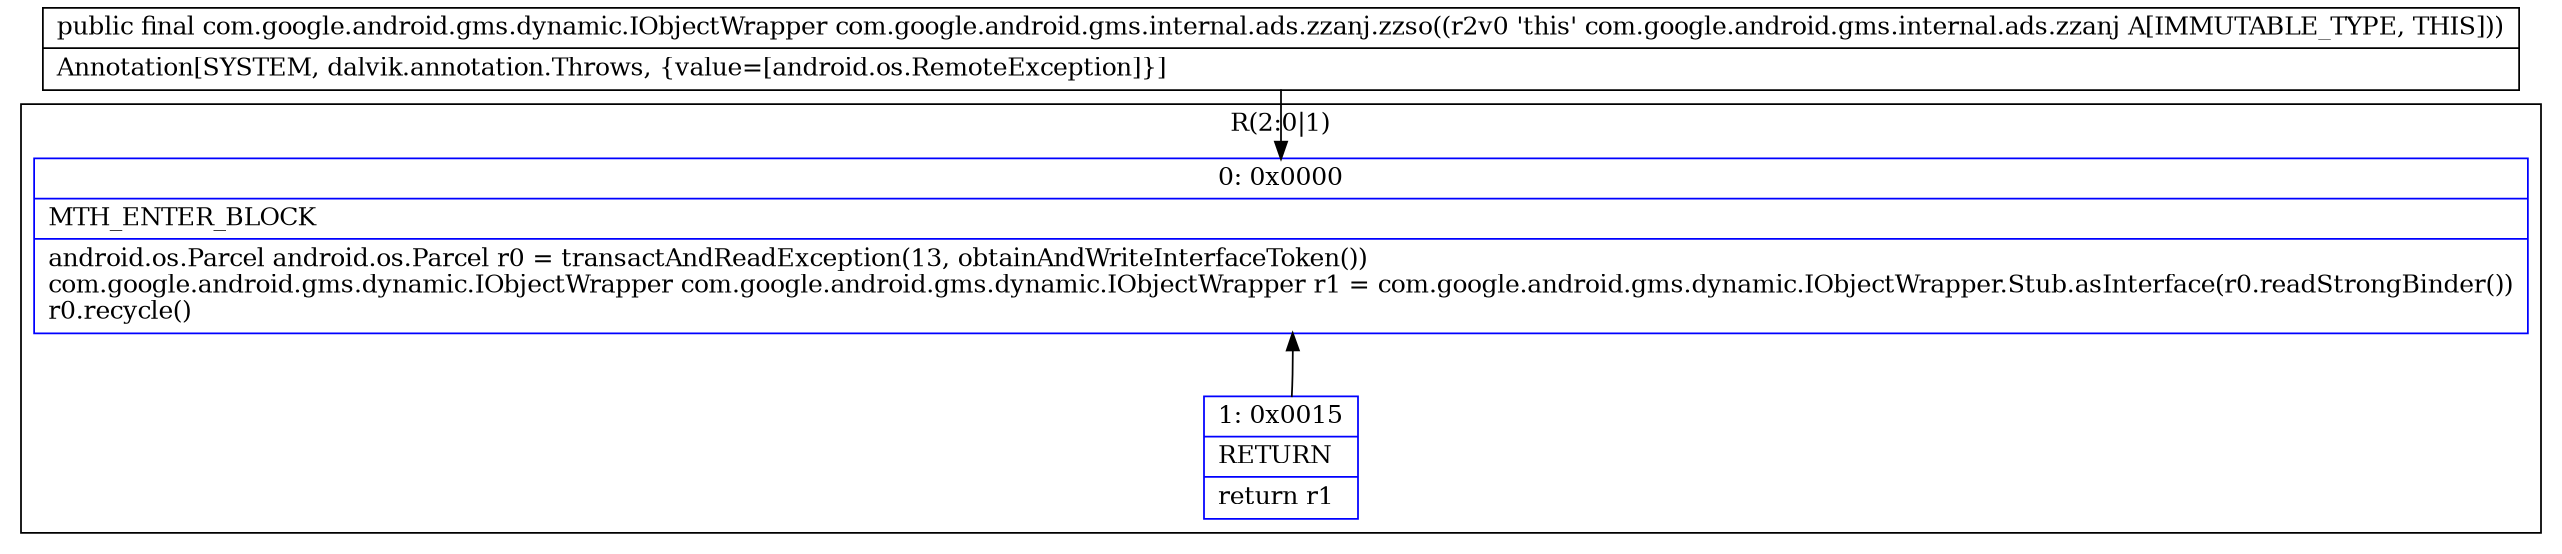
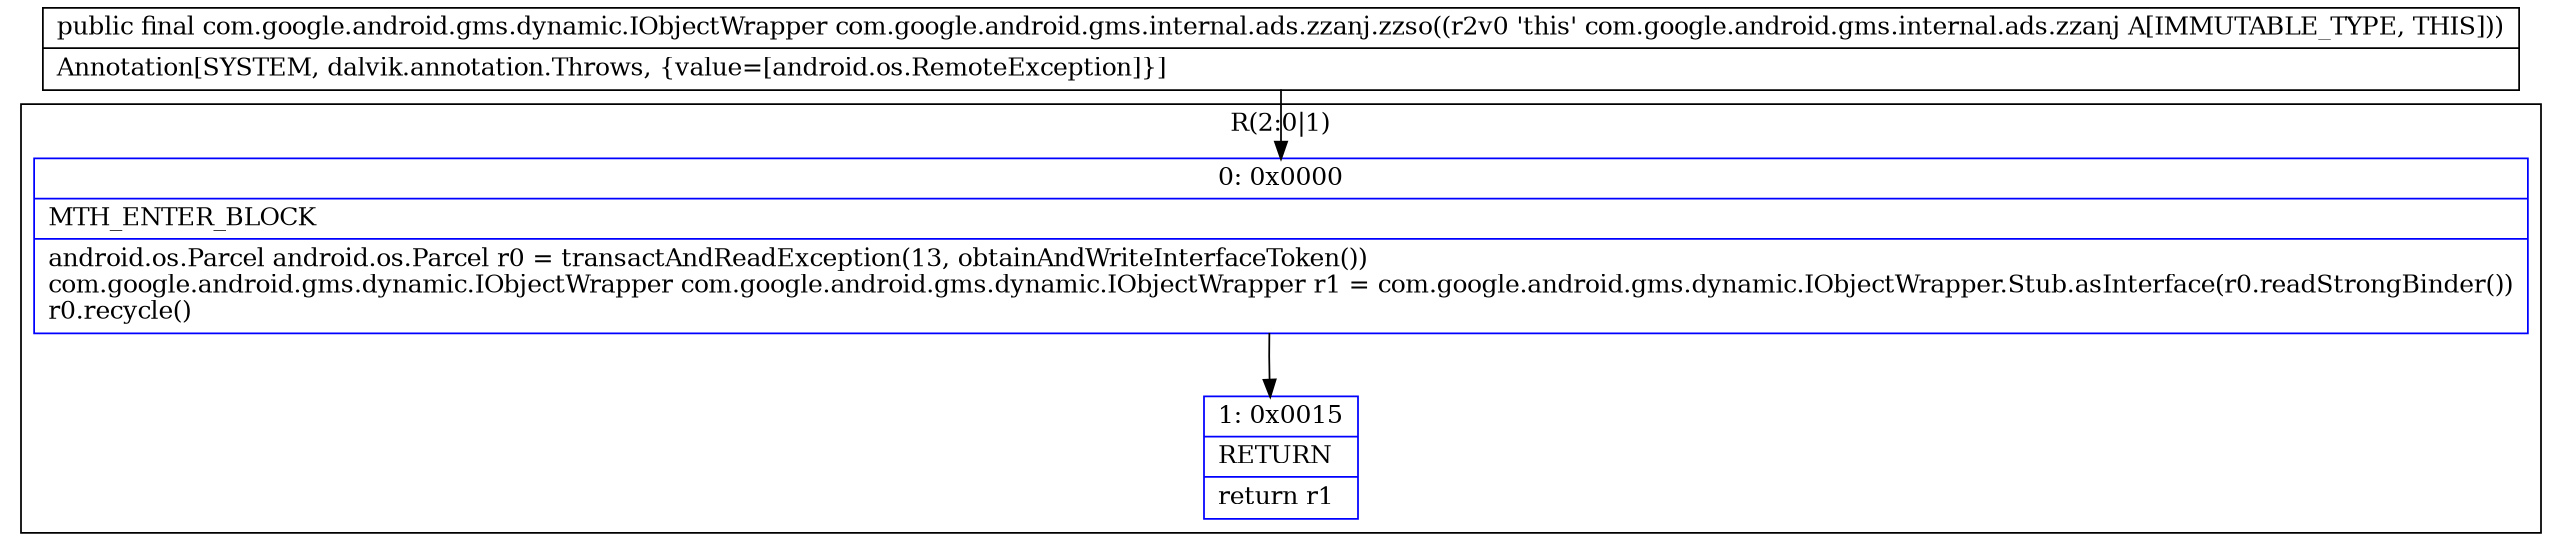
(1293, 374) -> (1269, 356)
